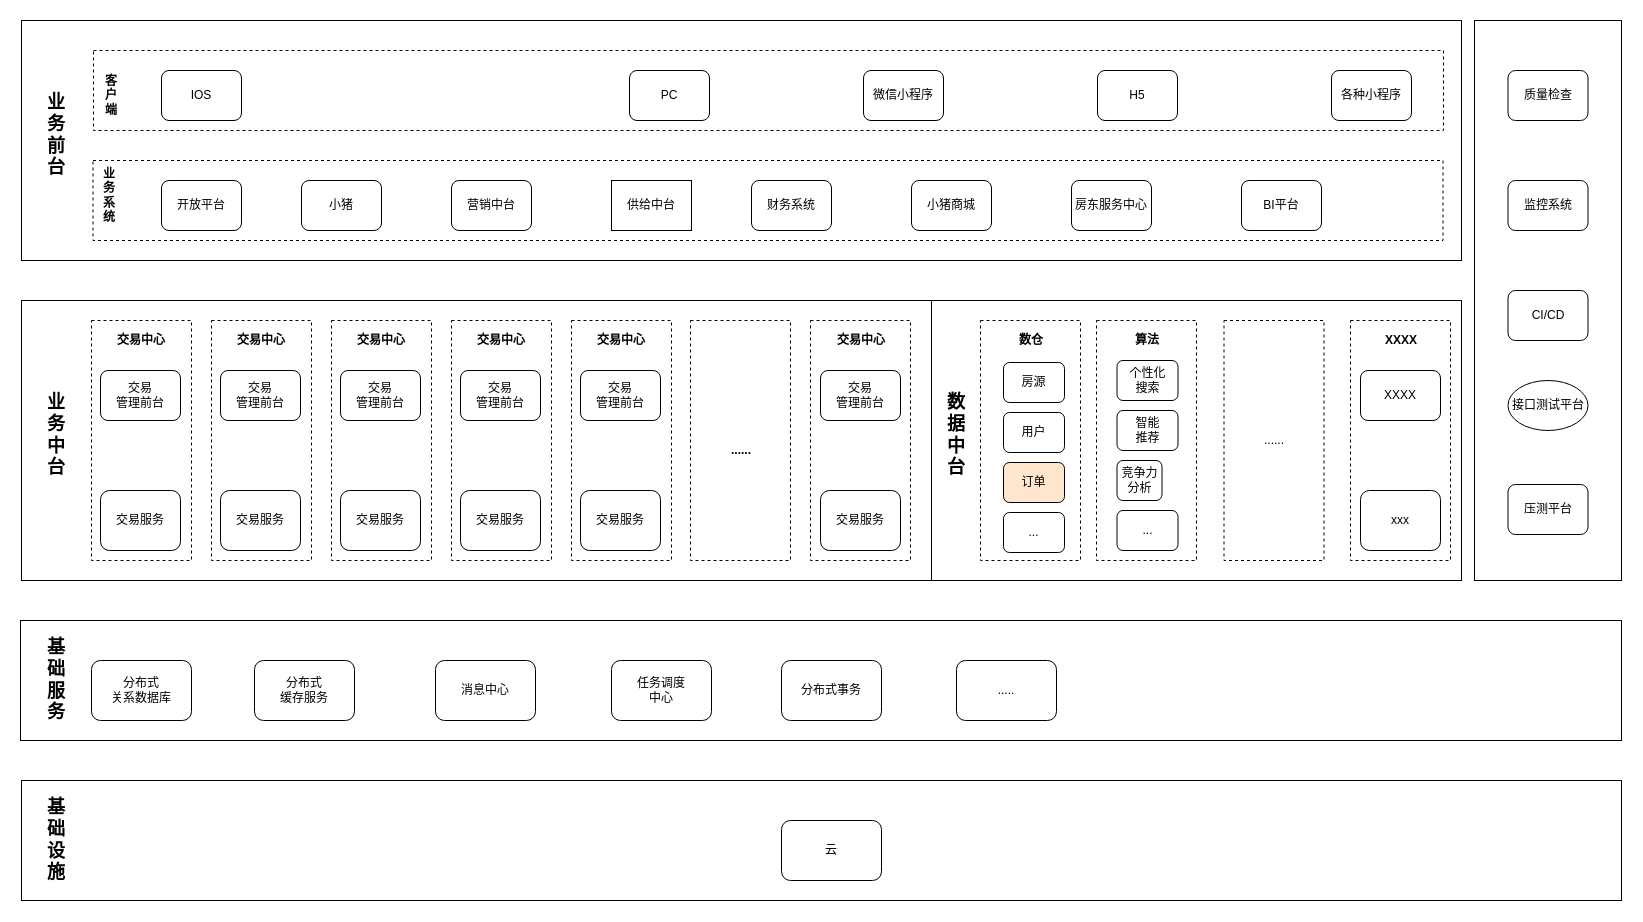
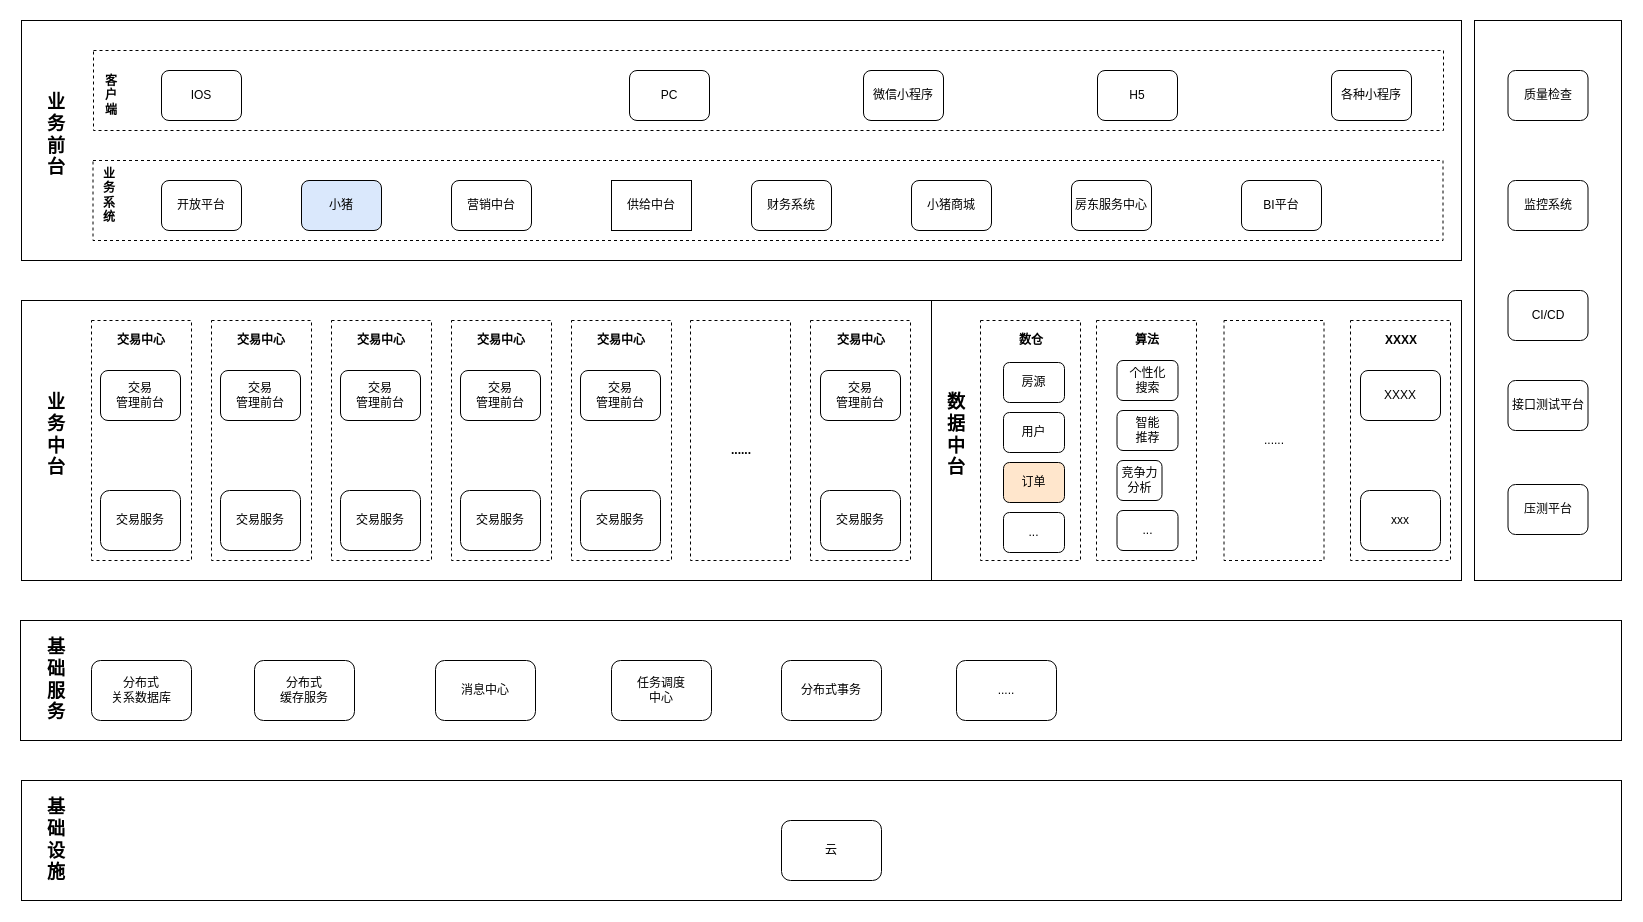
(342, 206) -> (342, 206)
(1548, 406) -> (1548, 406)
